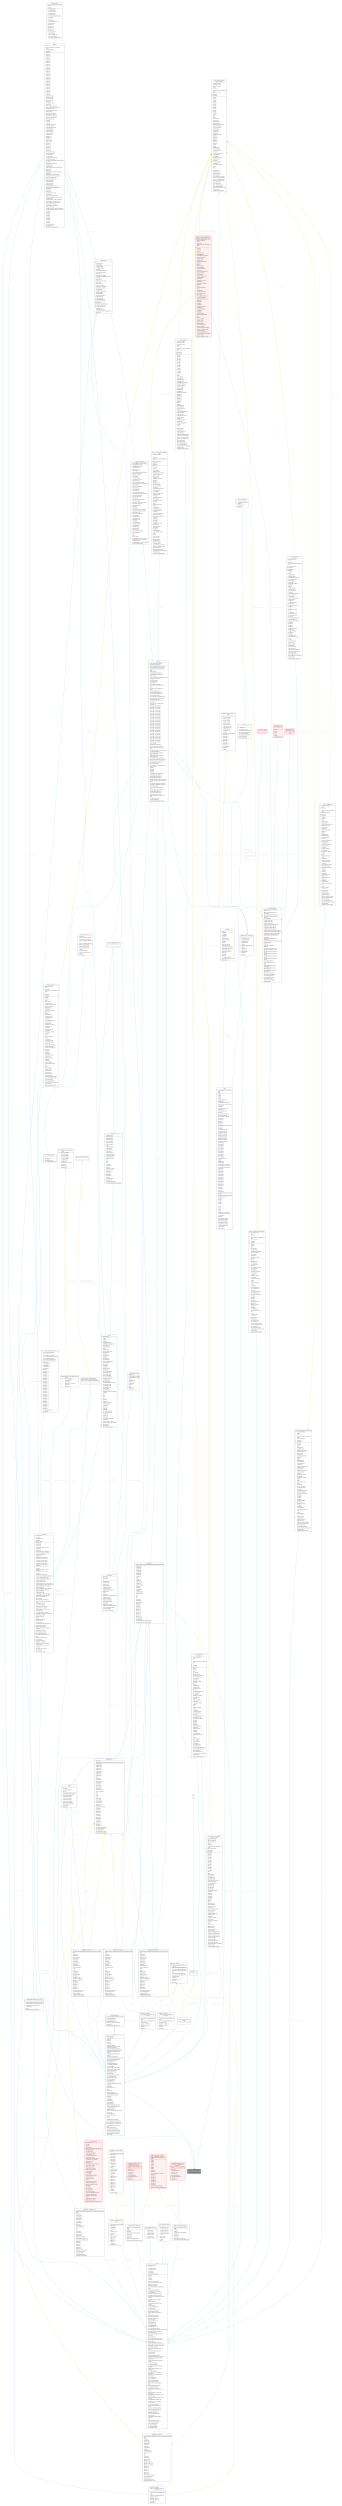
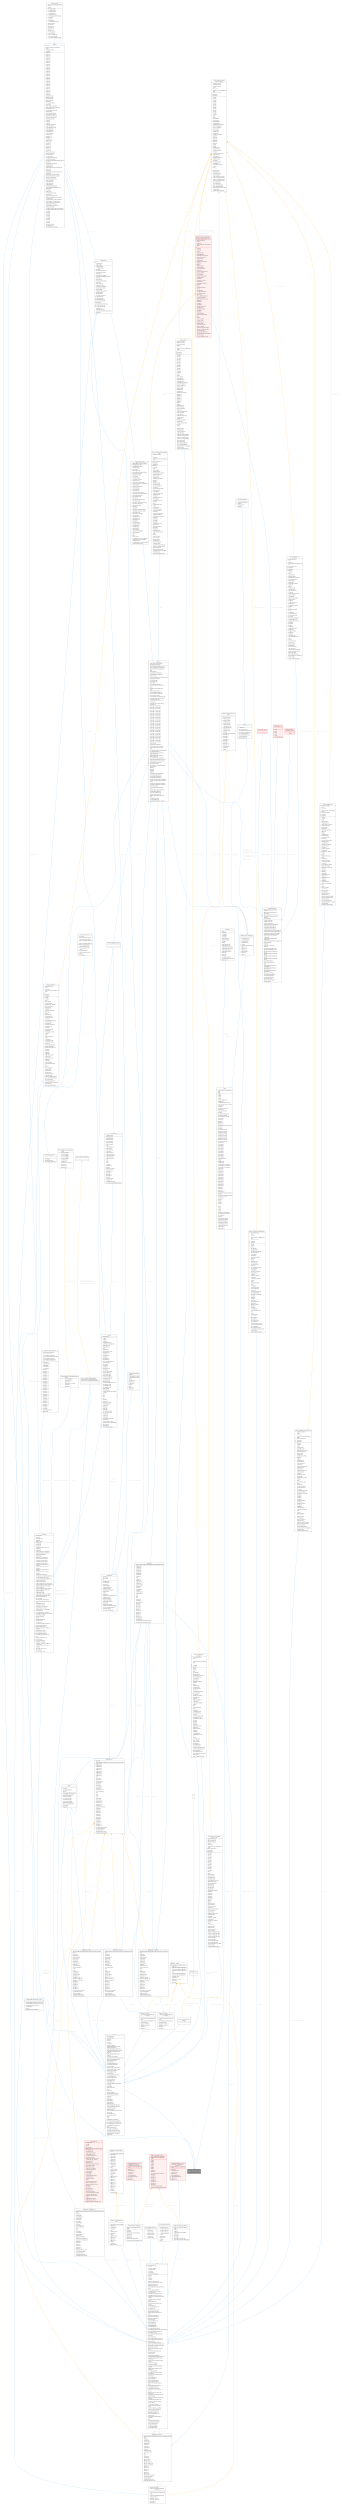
(115, 2021) -> none
